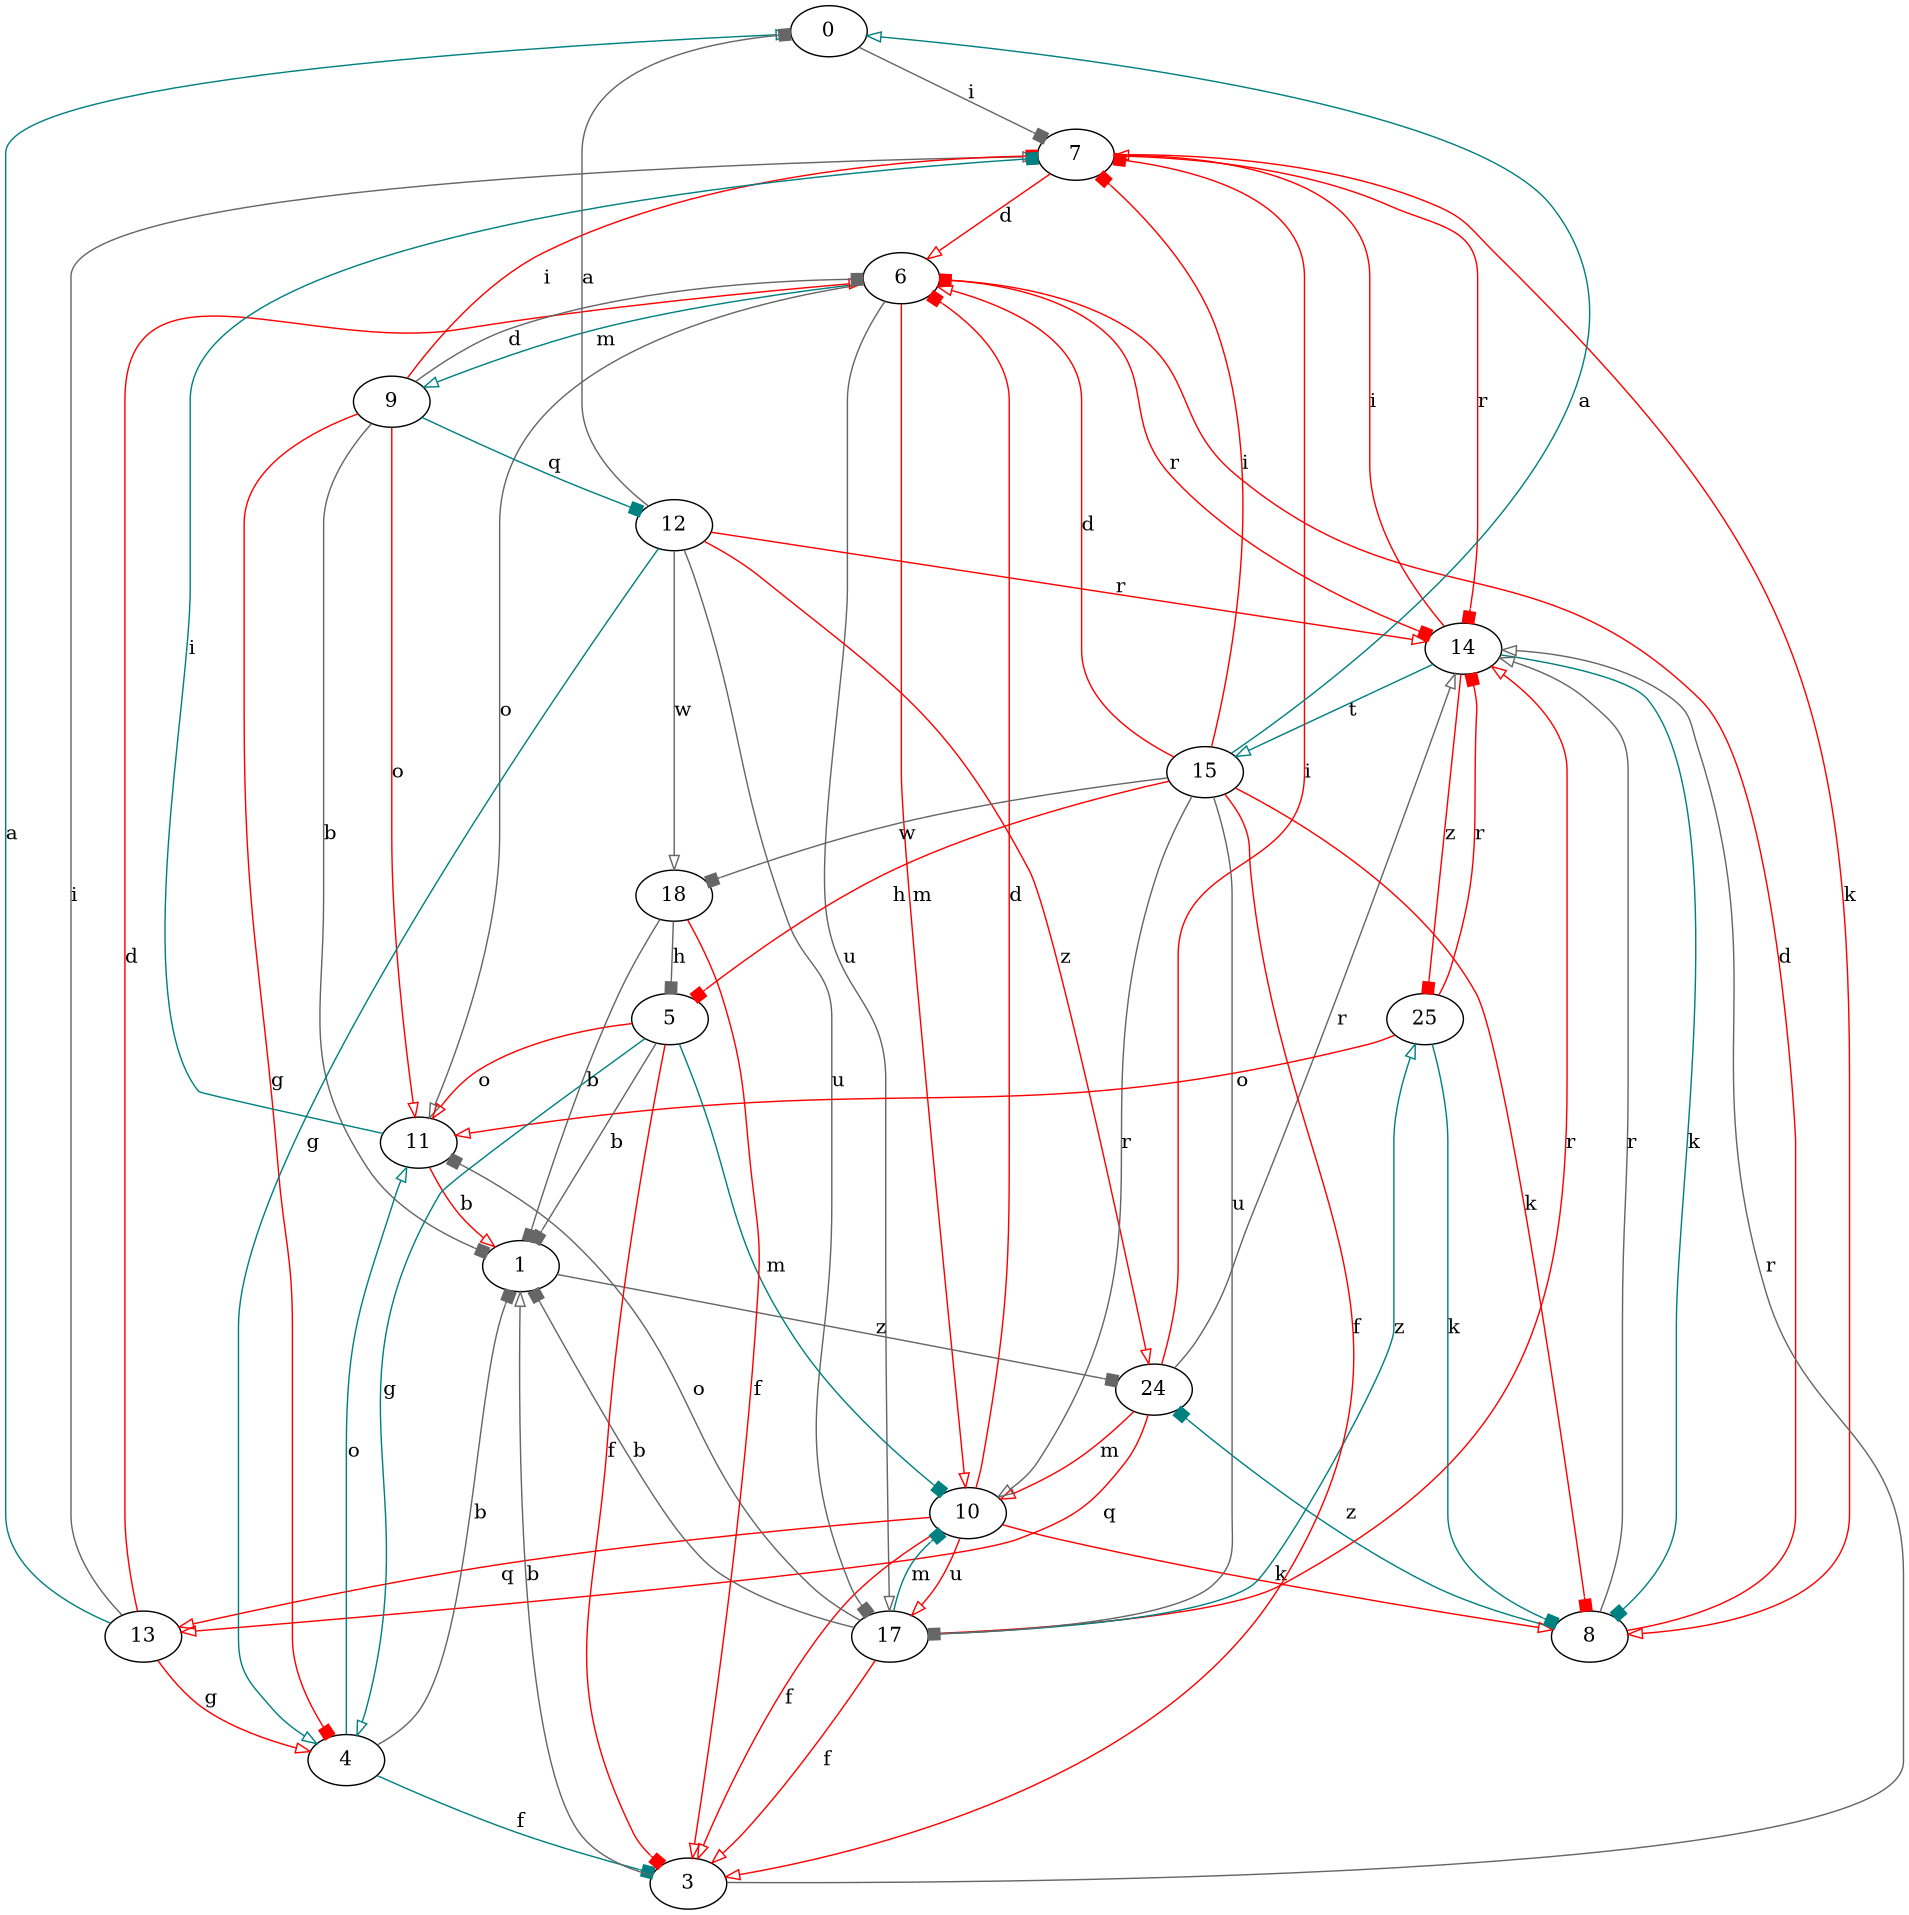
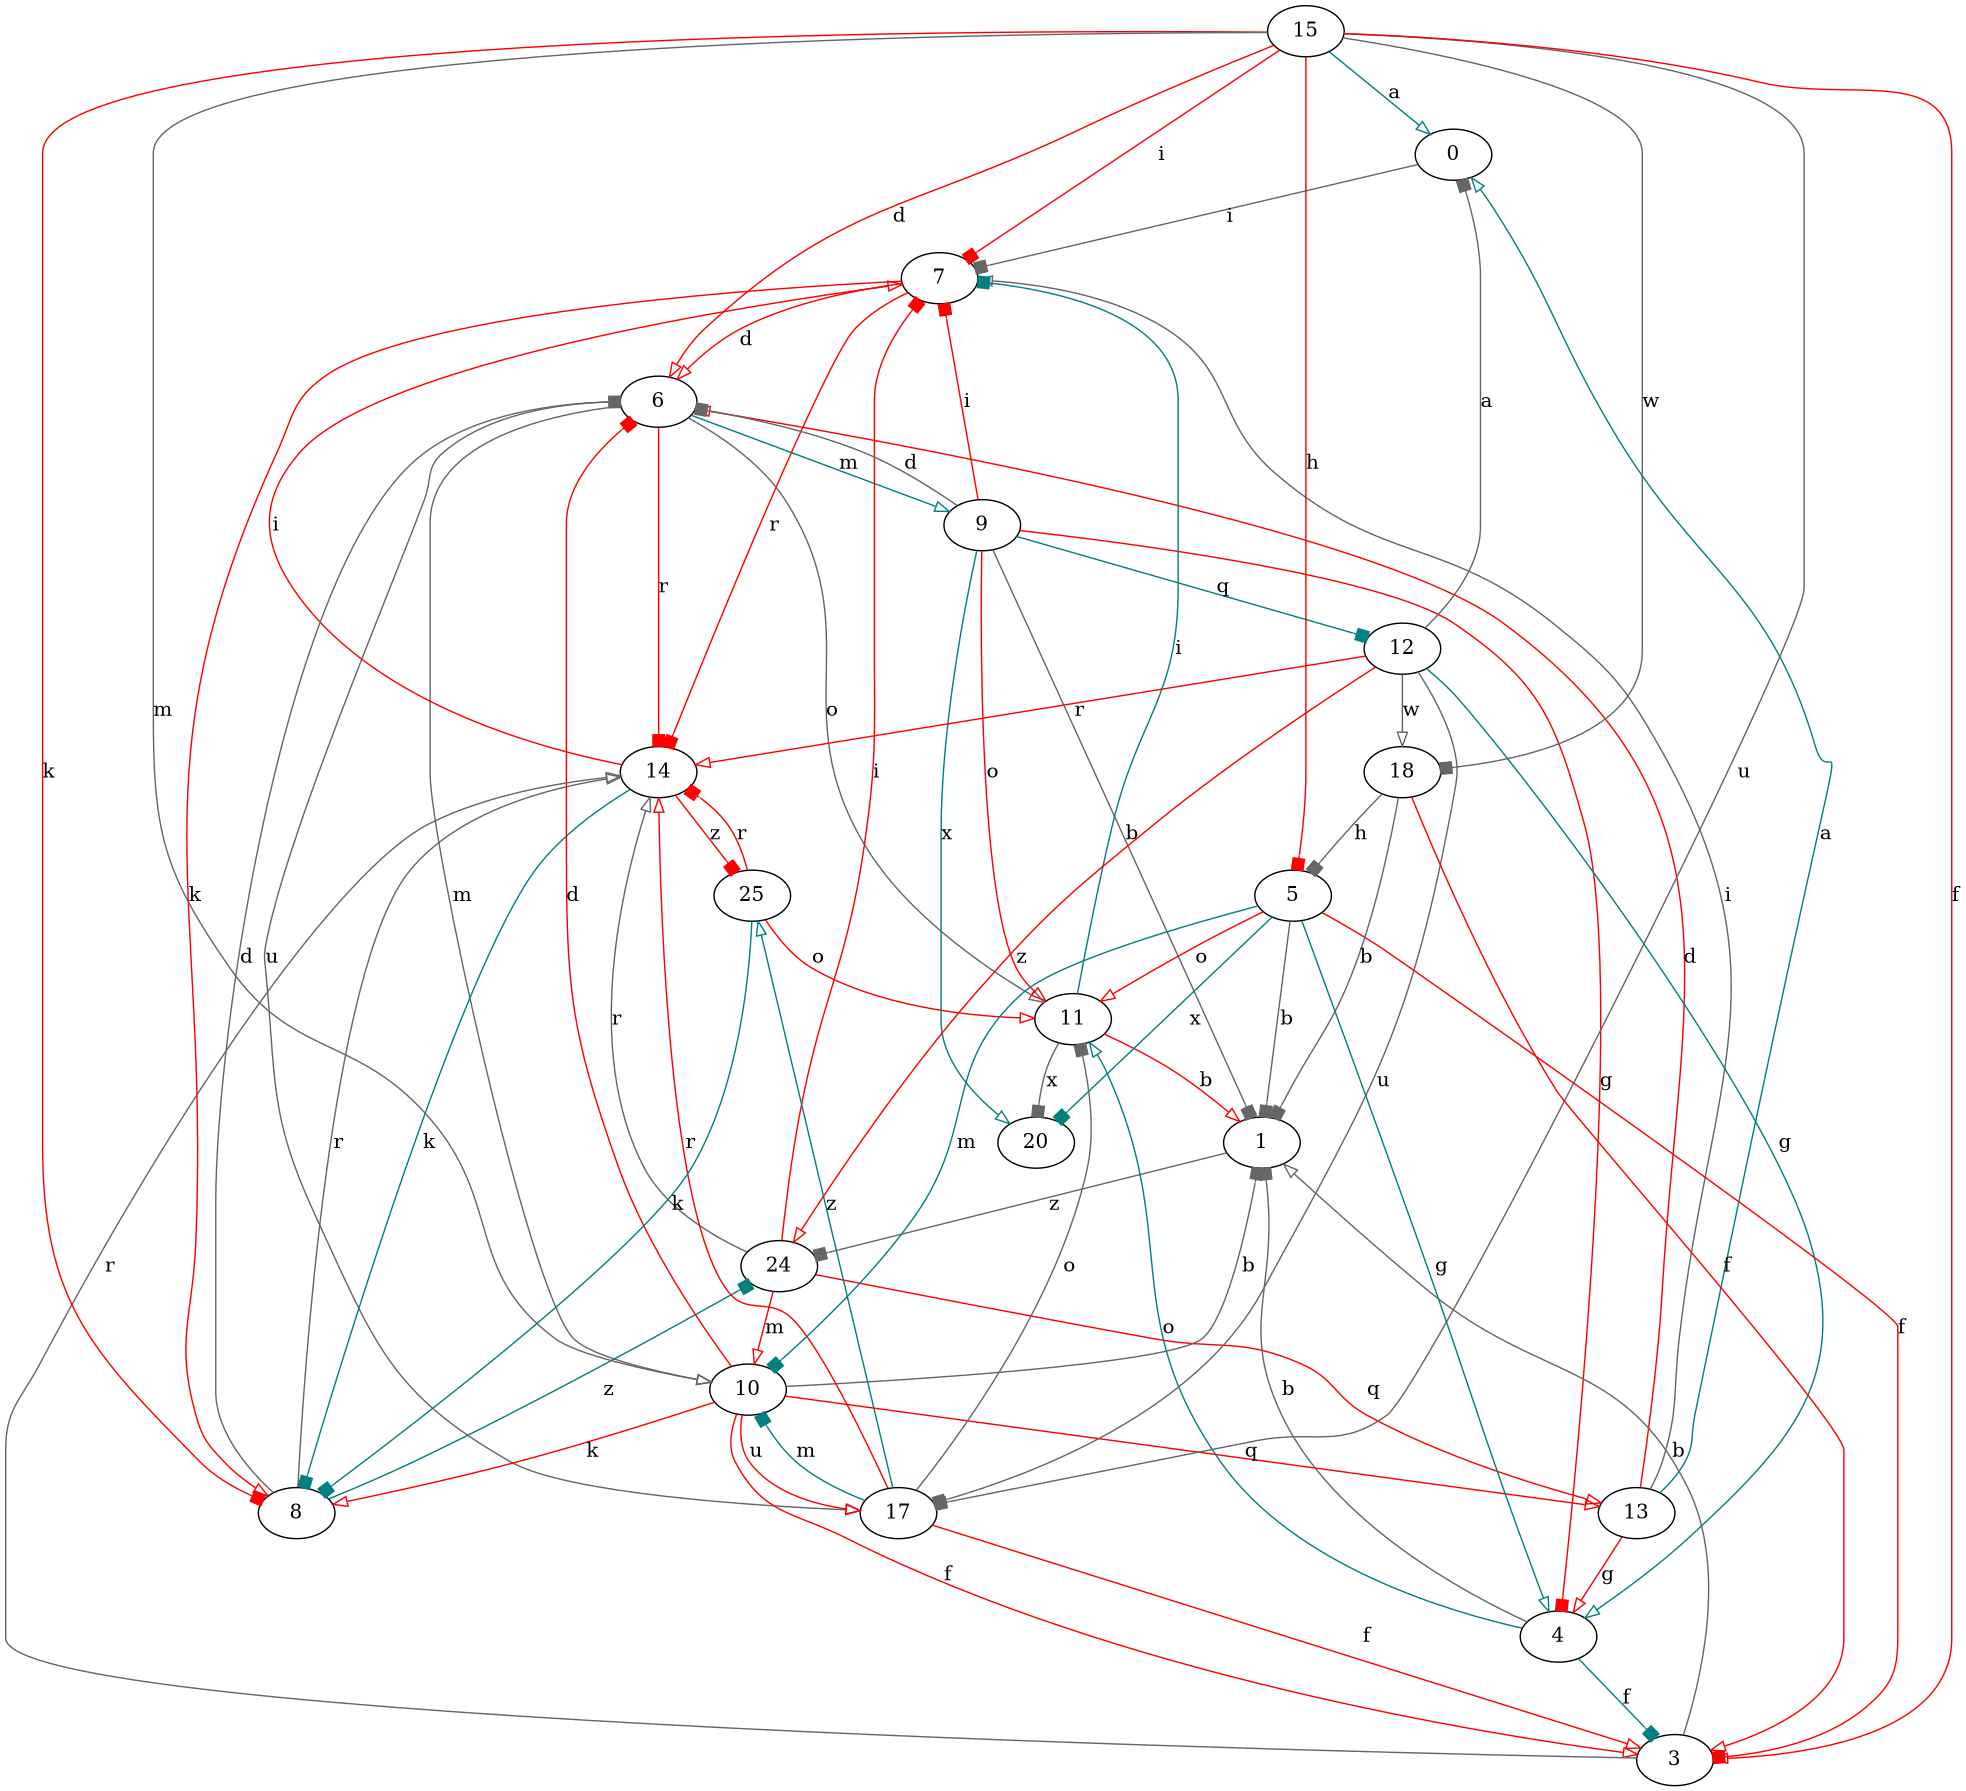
(1341, 707) -> none
(1738, 771) -> (255, 868)
(909, 890) -> (446, 884)
none -> (1036, 1143)
(1126, 1143) -> (163, 710)
(660, 1506) -> (1079, 1364)
